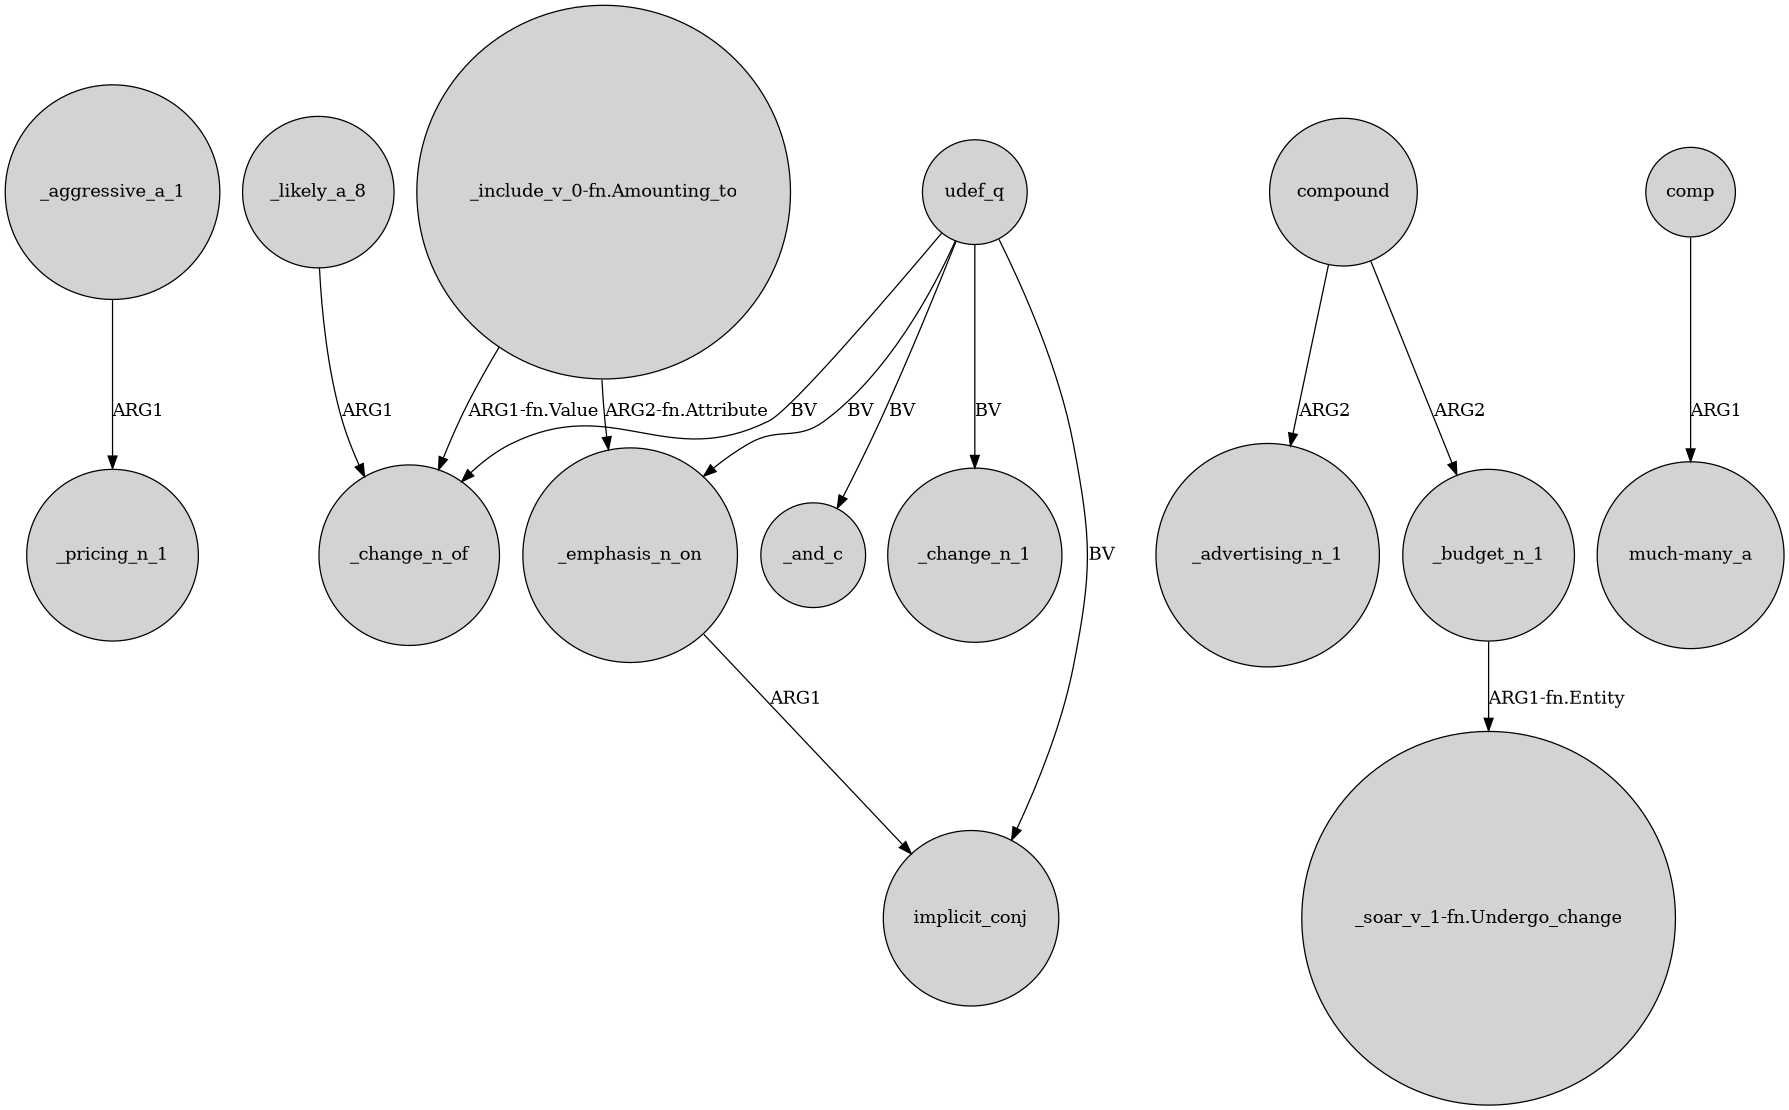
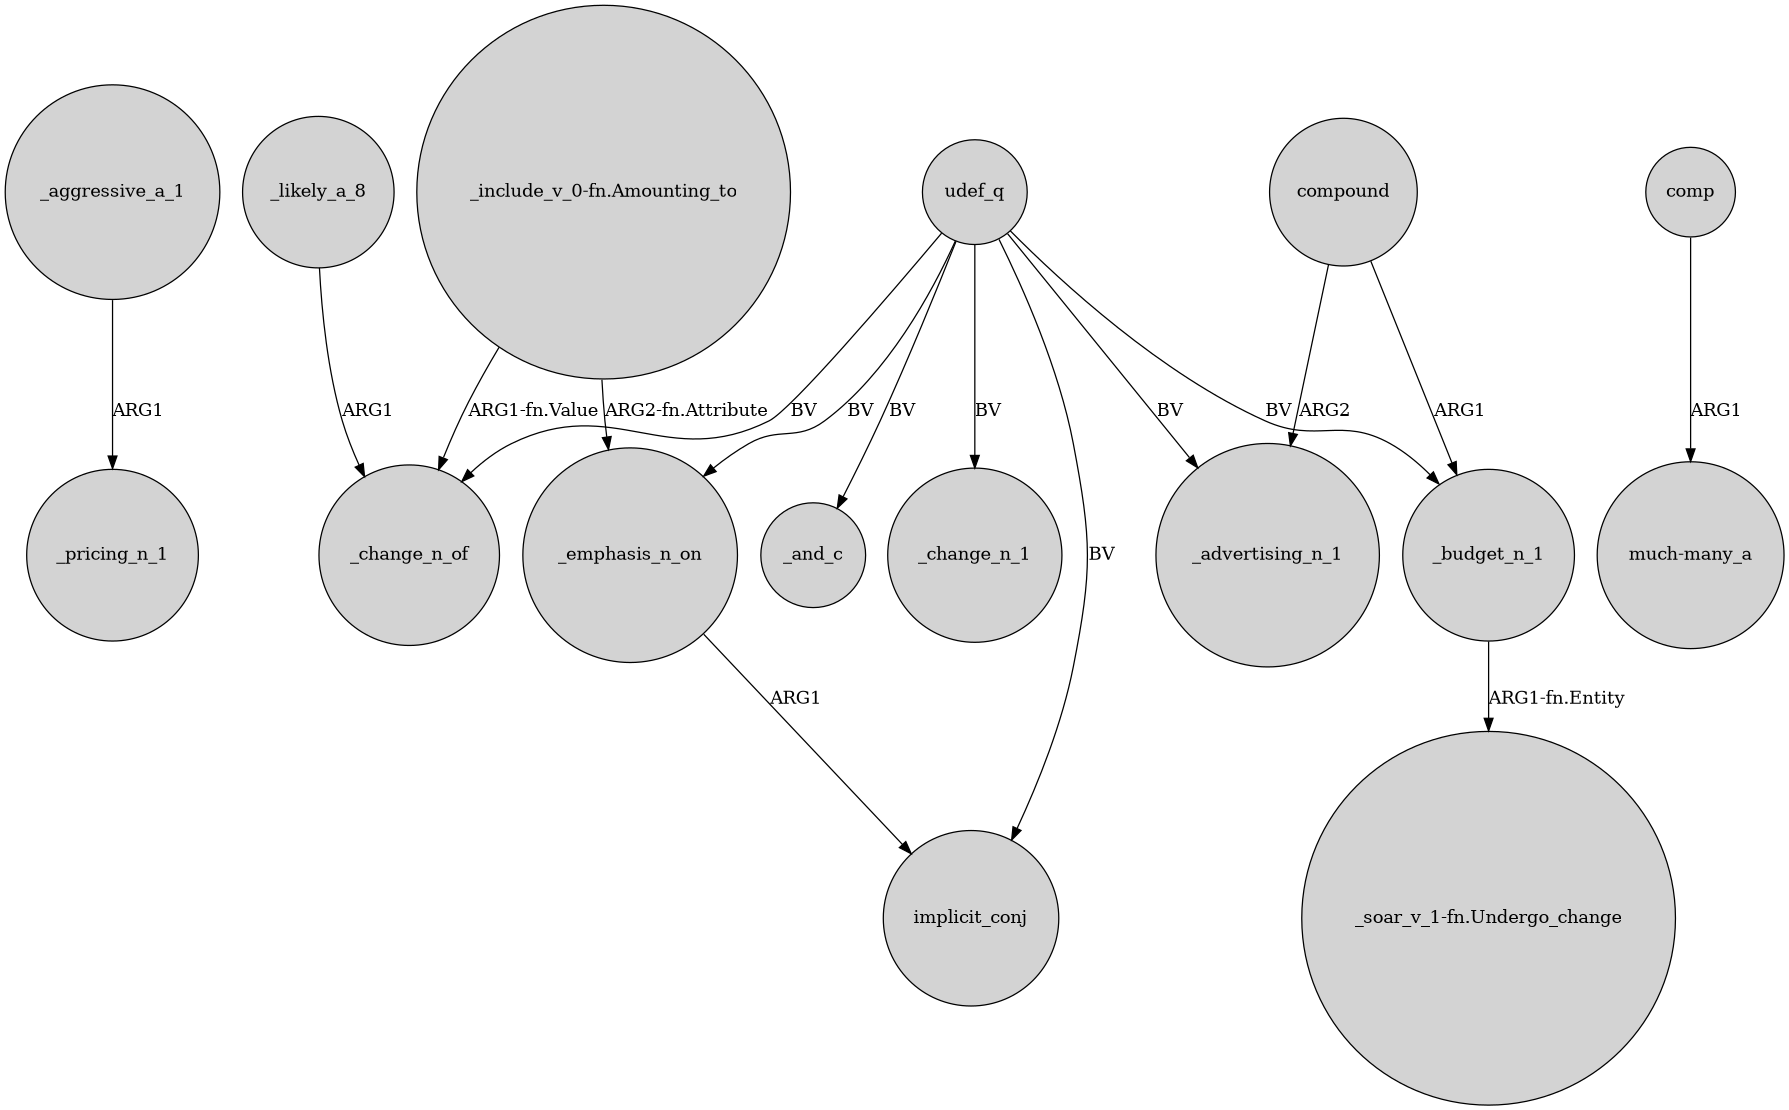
none -> (1099, 346)
none -> (1204, 388)
(1460, 411) -> (1460, 411)
